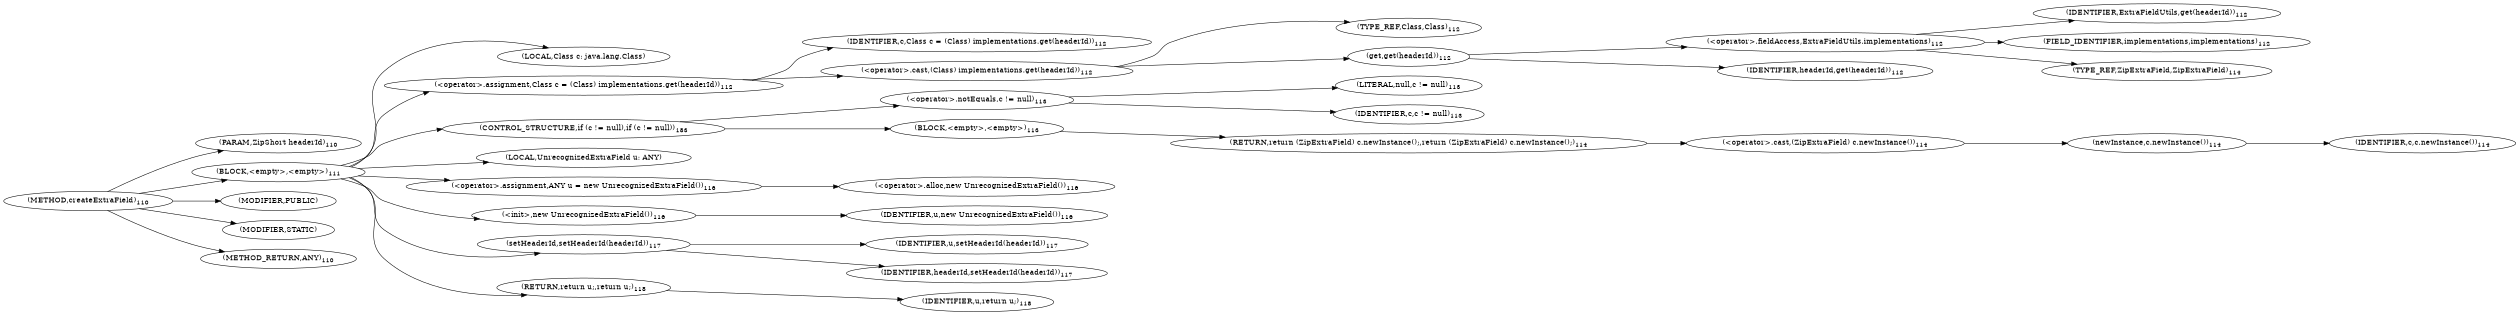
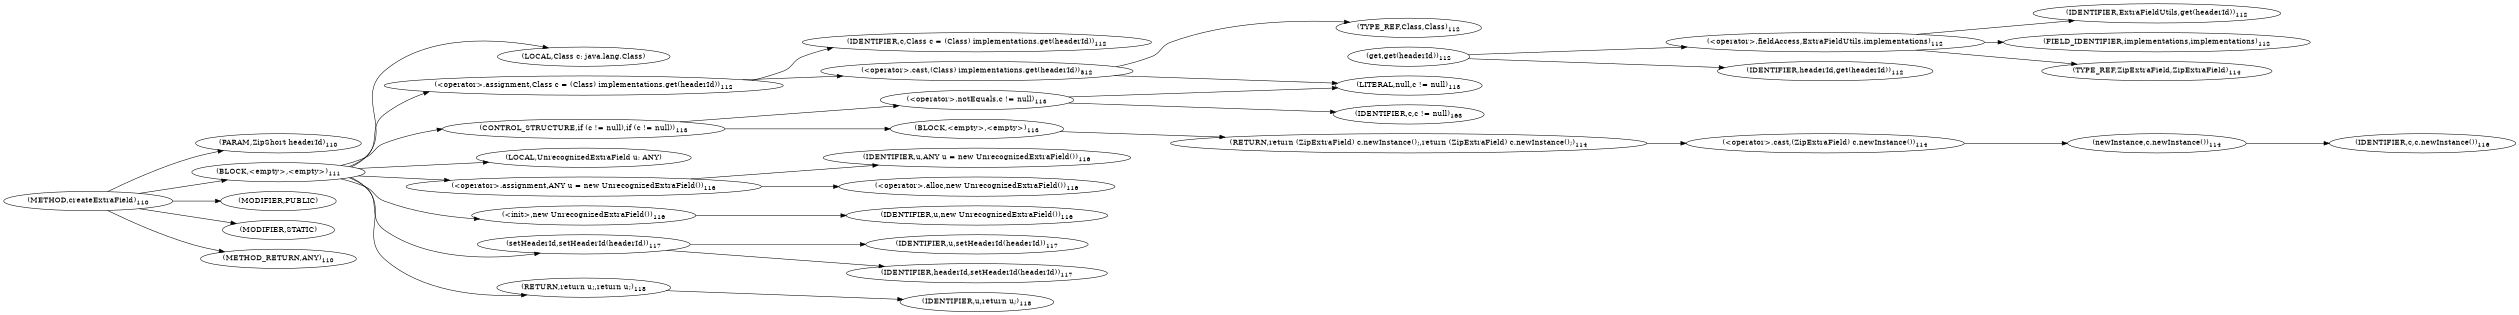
(1229, 63) -> (1223, 79)
(1087, 70) -> (1087, 70)
(1456, 114) -> (1456, 114)
(682, 128) -> (682, 128)
(2484, 143) -> (2484, 143)
none -> (977, 158)
